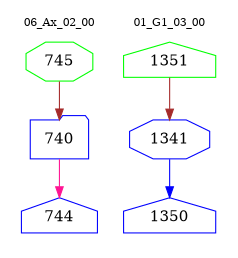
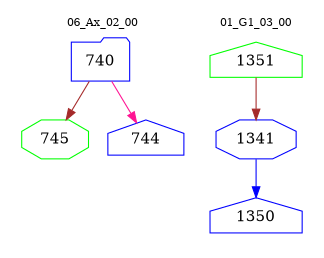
(59, 95) -> (81, 96)
